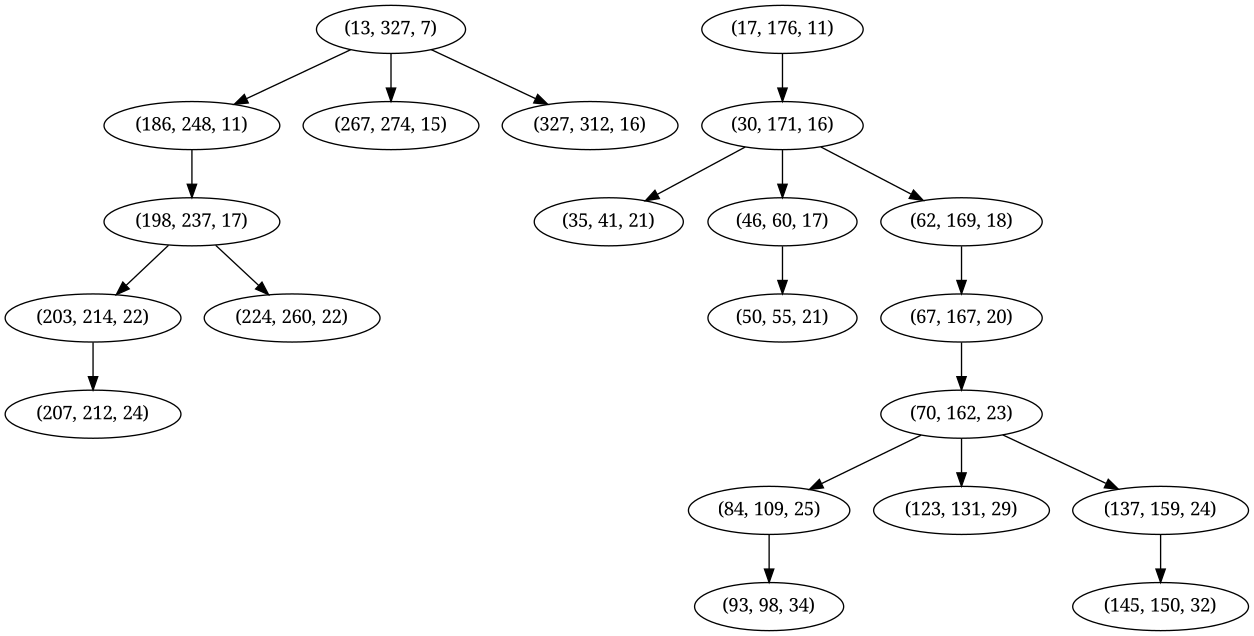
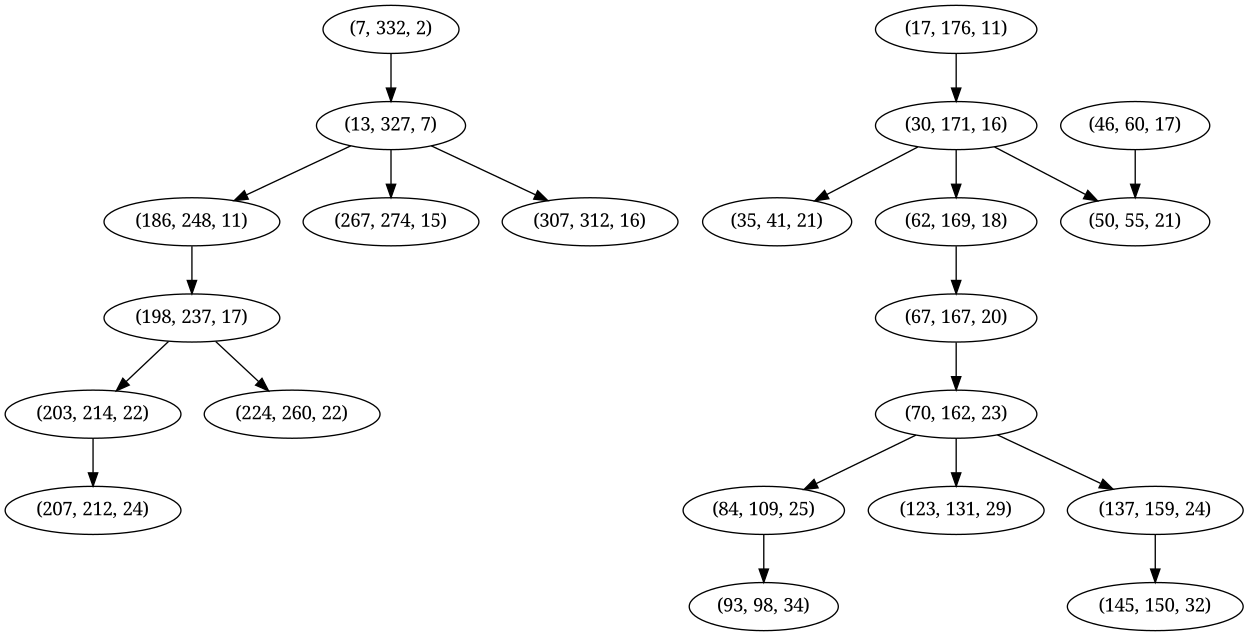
none -> (391, 29)
(590, 126) -> (590, 222)
(782, 167) -> (1040, 171)
